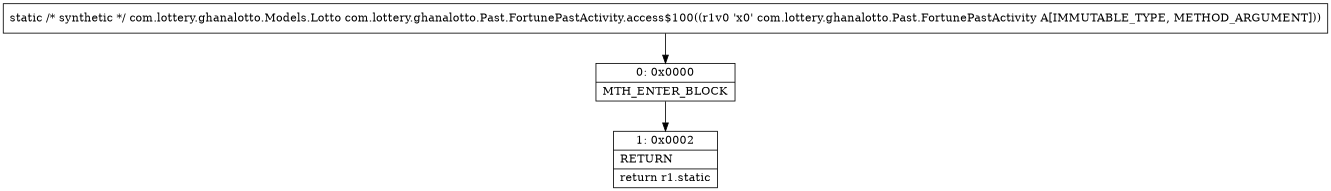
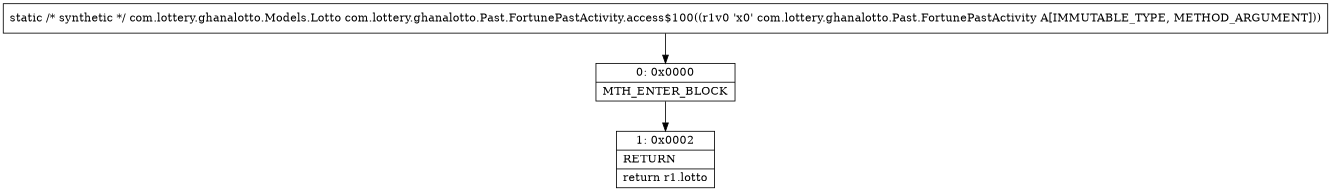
(665, 178) -> (665, 178)
